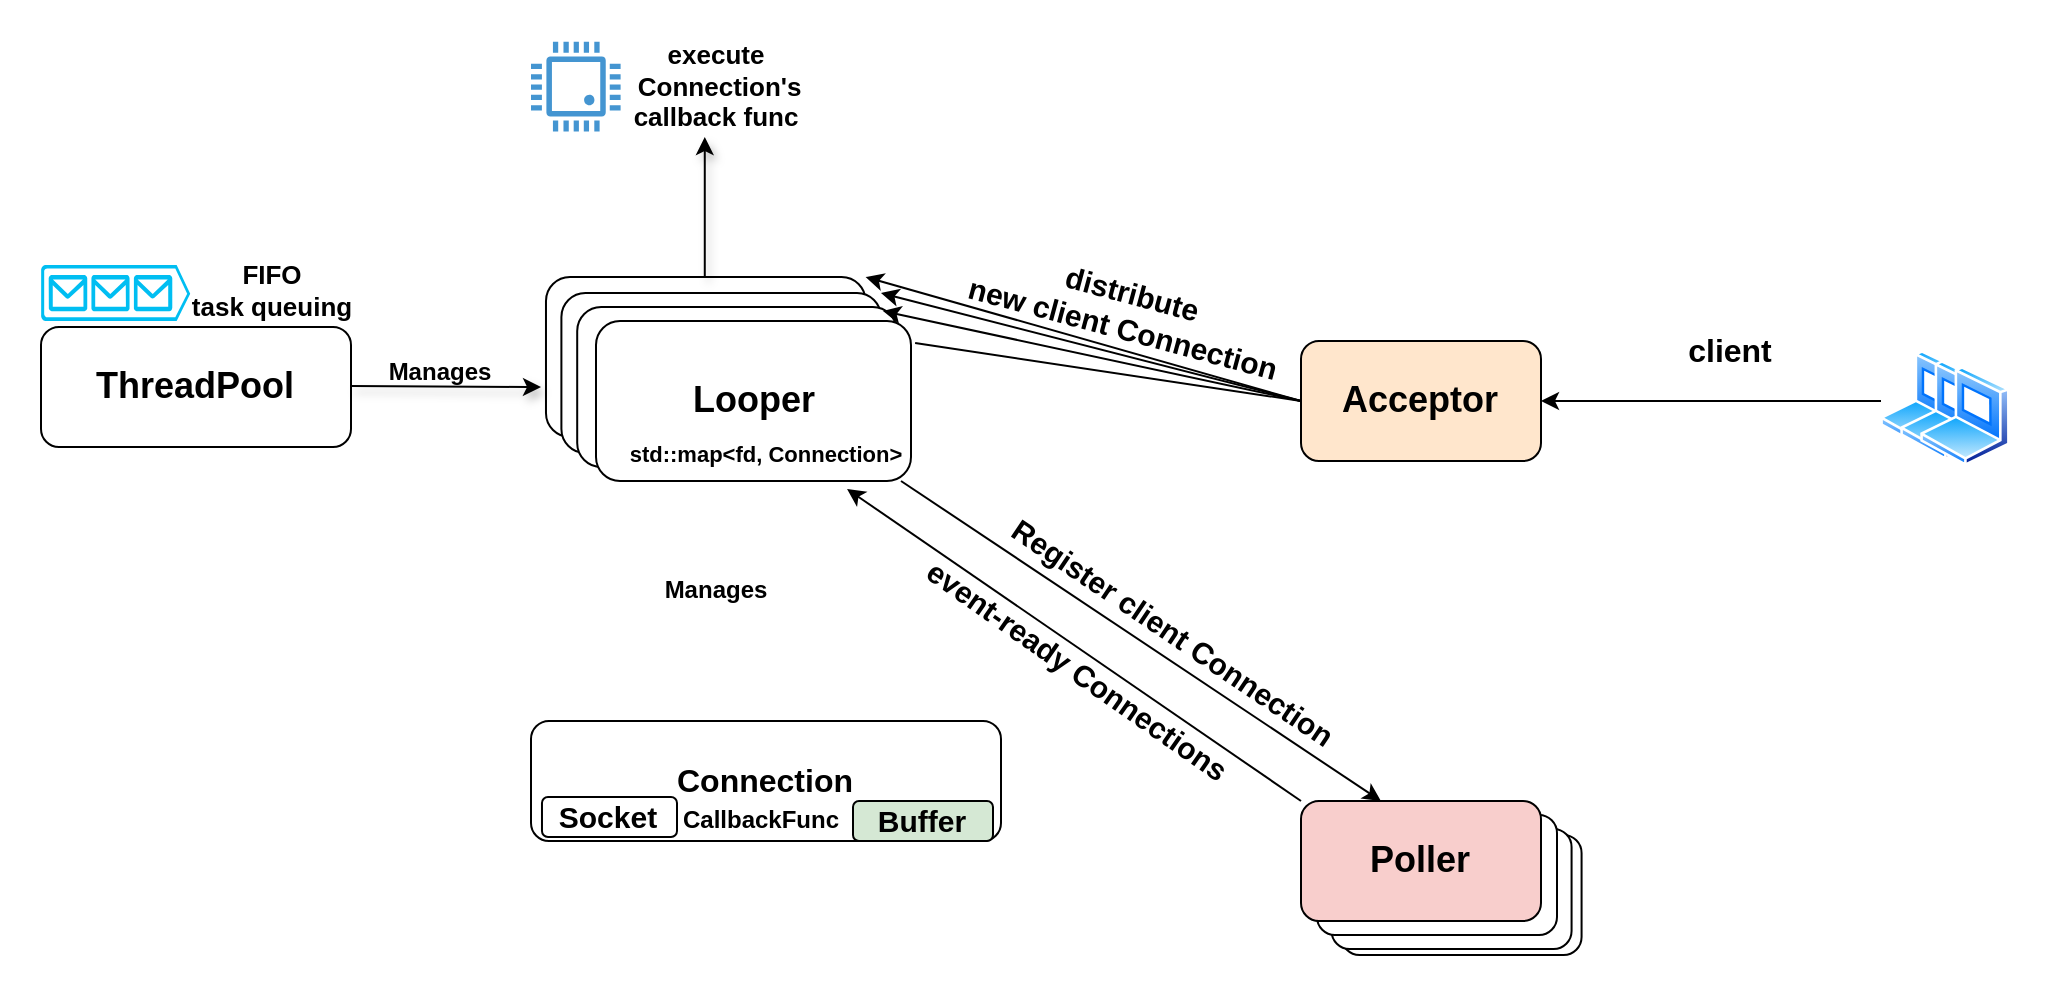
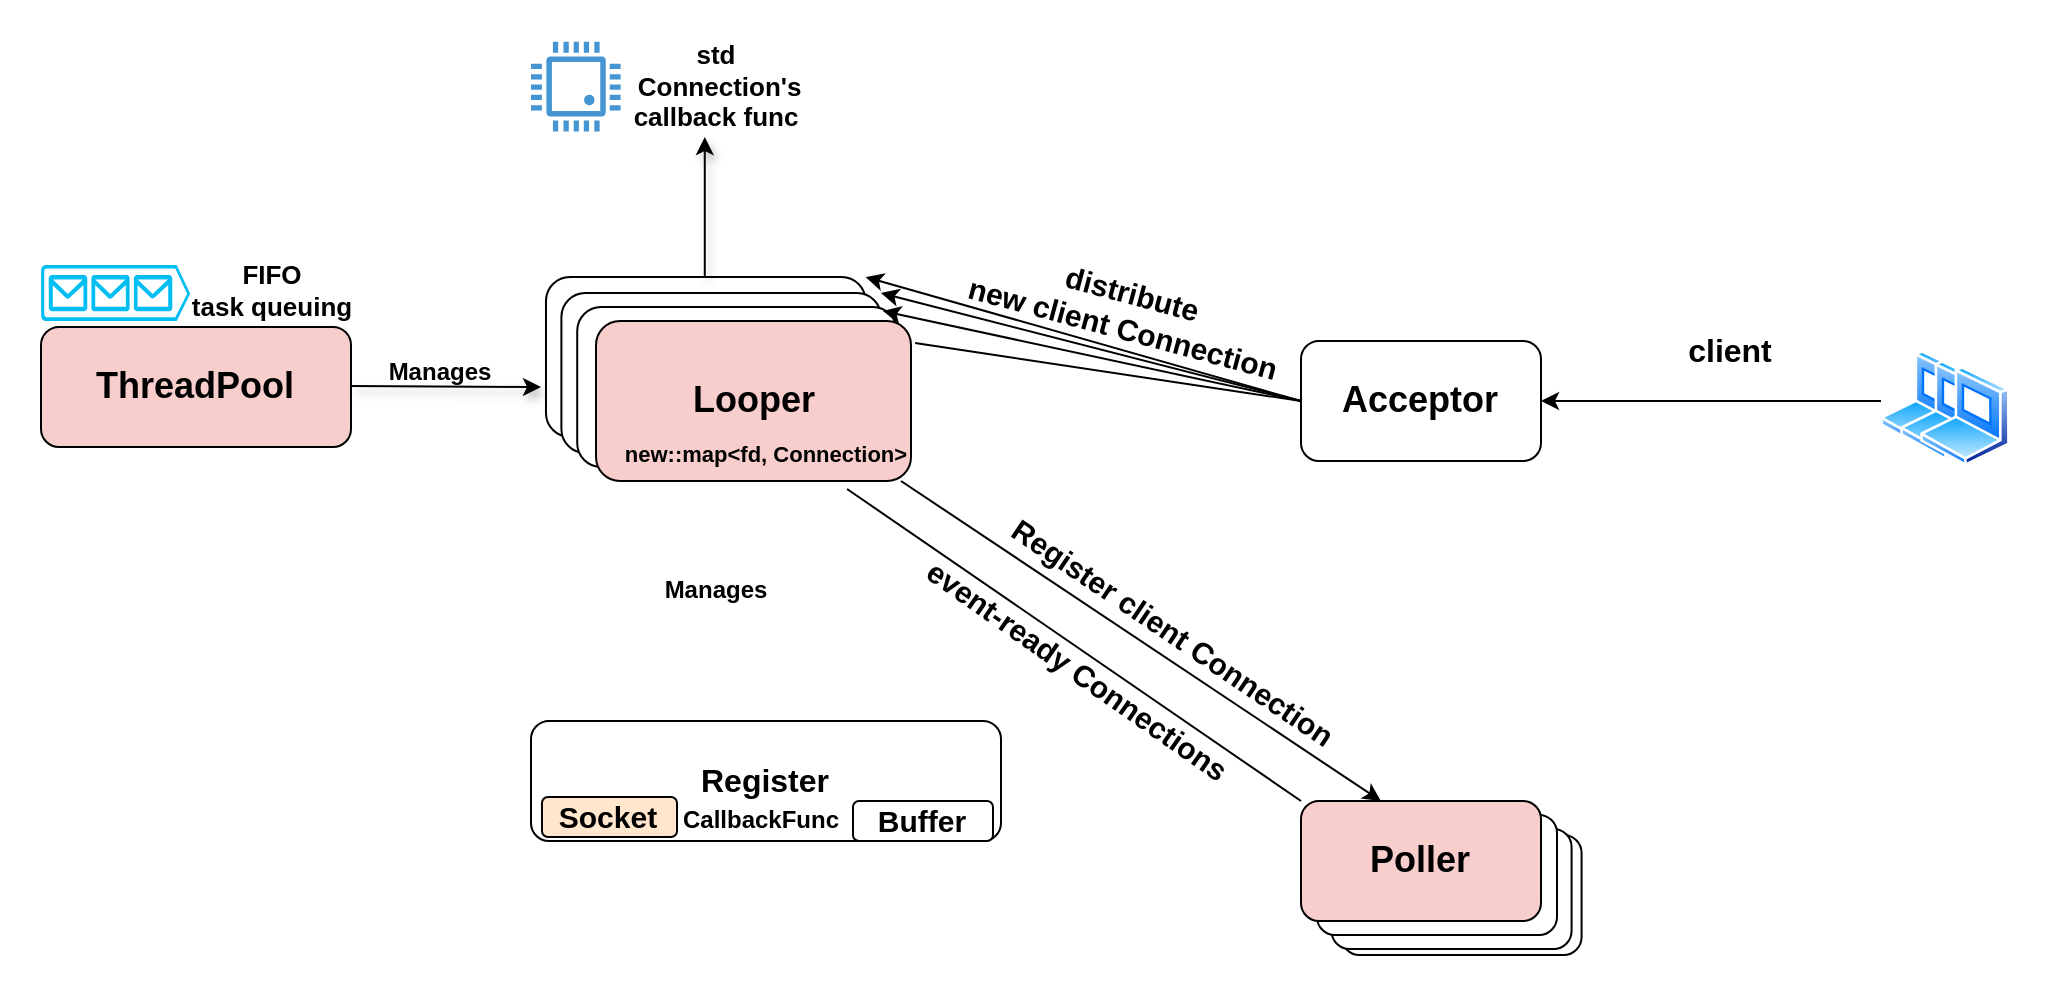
(717, 87) -> (717, 87)
(196, 387) -> (196, 387)
(754, 401) -> (754, 401)
(1421, 401) -> (1421, 401)
(767, 451) -> (767, 451)
(858, 497) -> (854, 494)
(766, 781) -> (766, 781)
(609, 817) -> (609, 817)
(923, 821) -> (923, 821)
